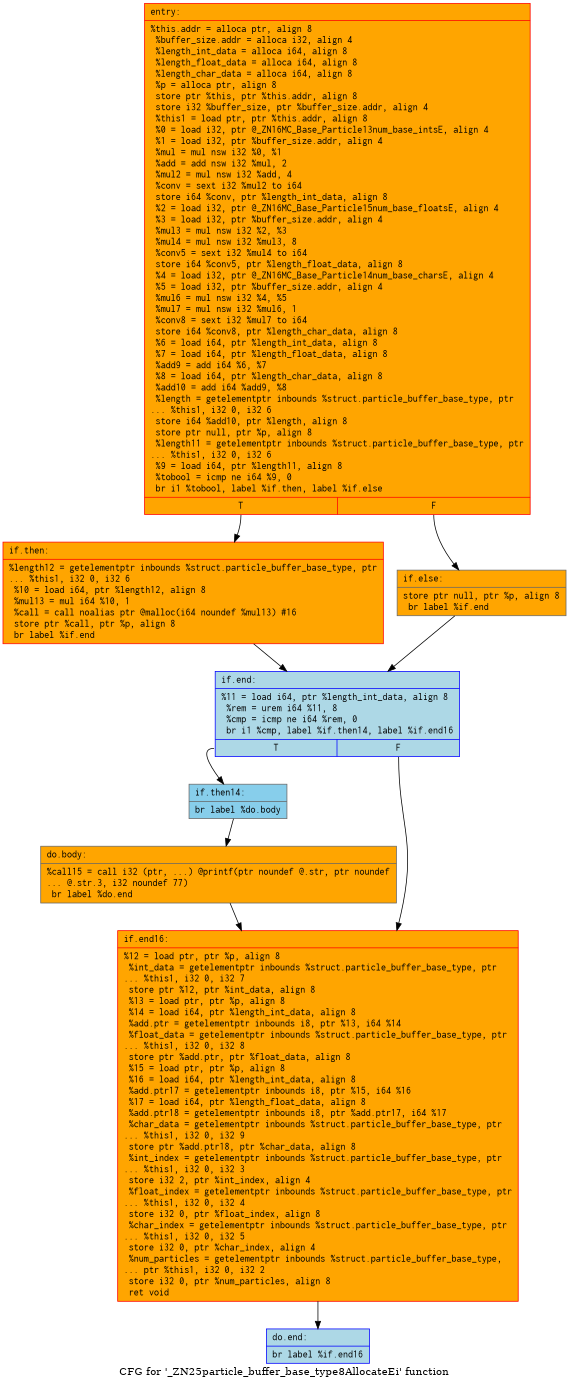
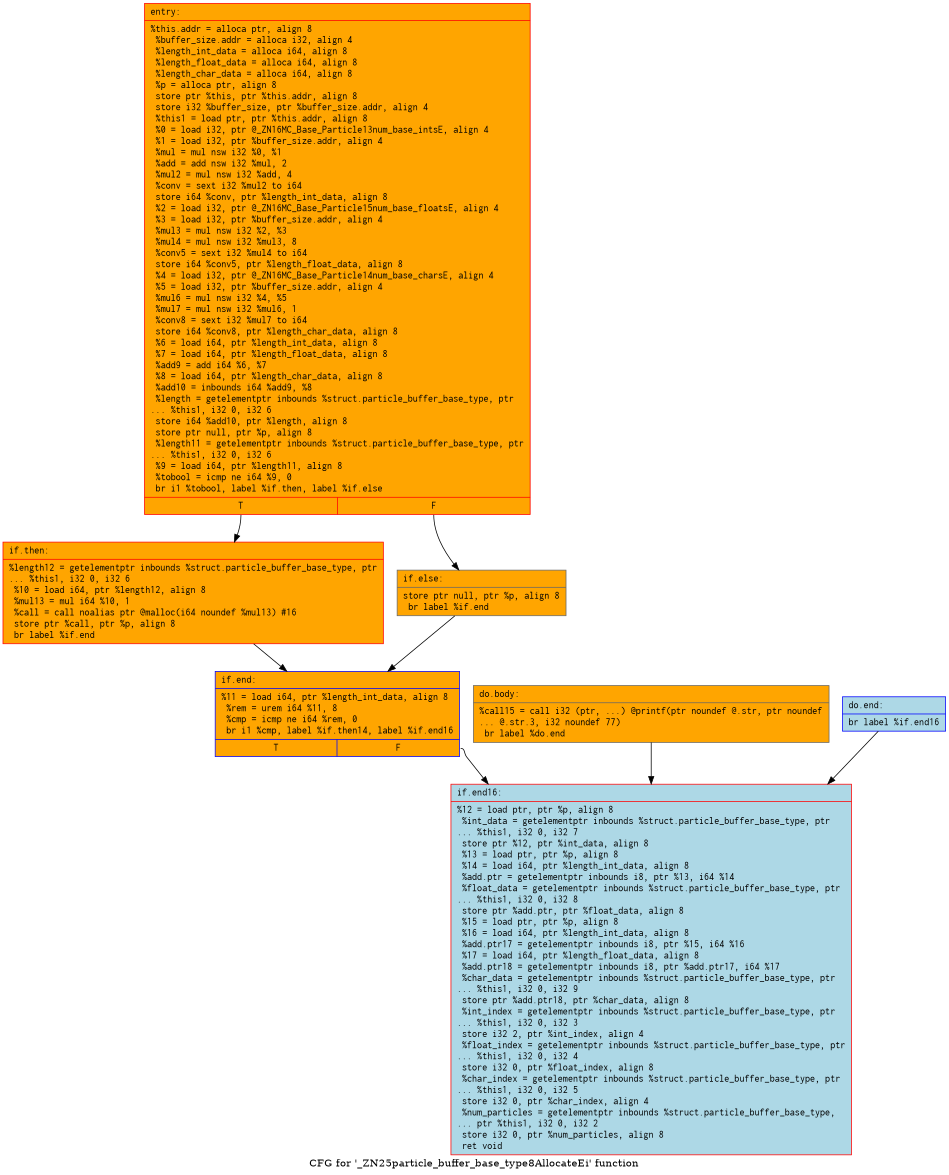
(219, 387) -> (232, 387)
(337, 714) -> (337, 714)
(238, 801) -> none
(318, 1116) -> (651, 970)
(318, 1311) -> (856, 755)
